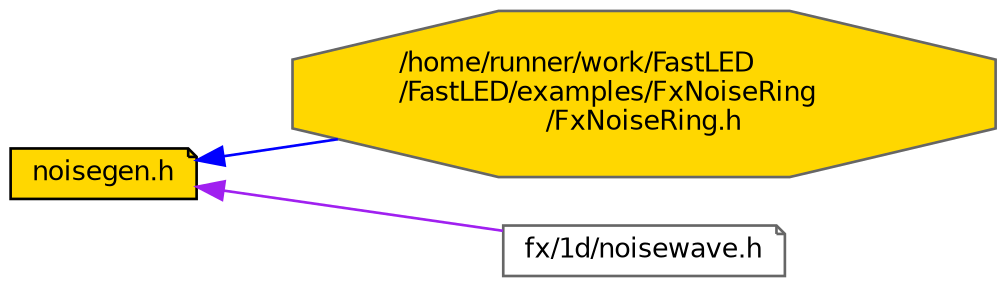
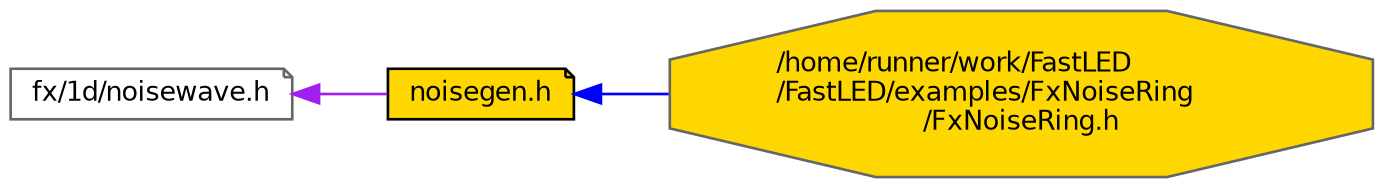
(363, 211) -> (353, 94)
